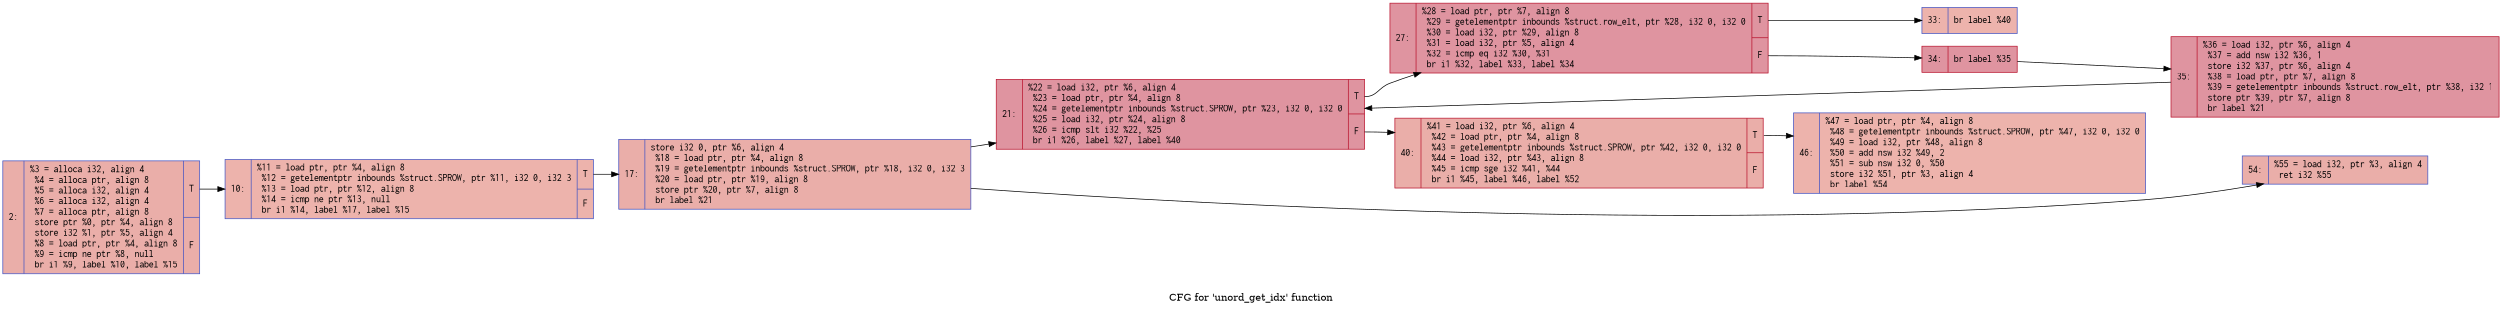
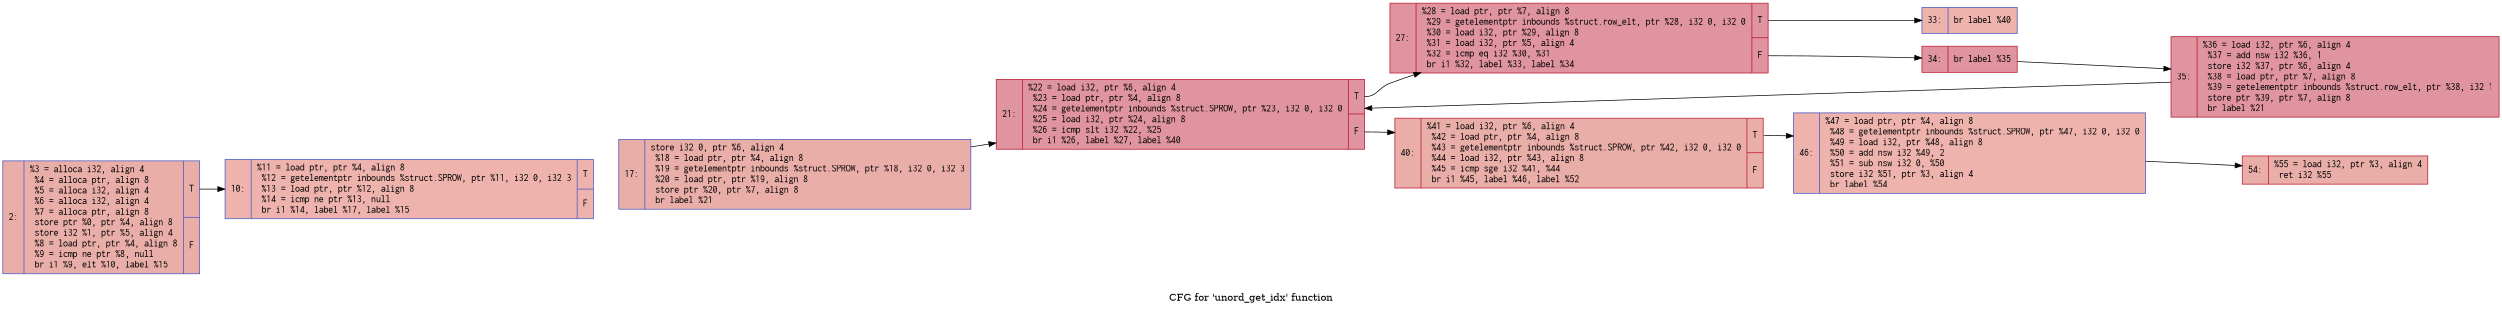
(2335, 170) -> (2335, 170)
(602, 174) -> none
(1614, 215) -> (2190, 163)
(104, 265) -> (99, 265)
